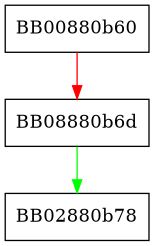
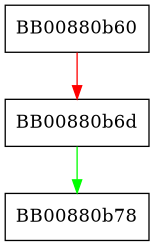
(77, 123) -> (77, 123)
(77, 217) -> (77, 217)
